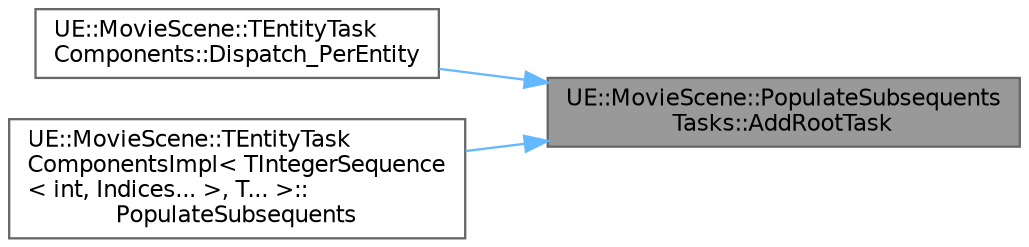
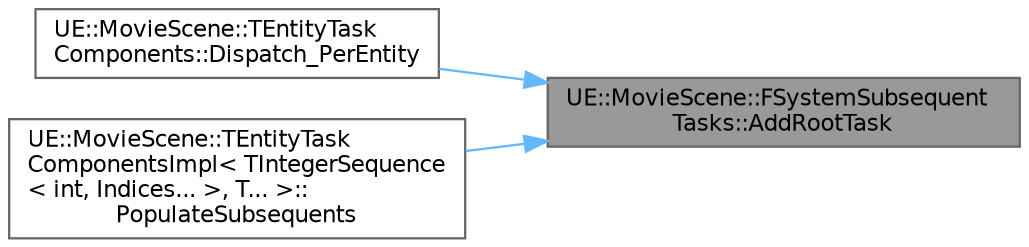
(784, 112) -> (784, 112)
